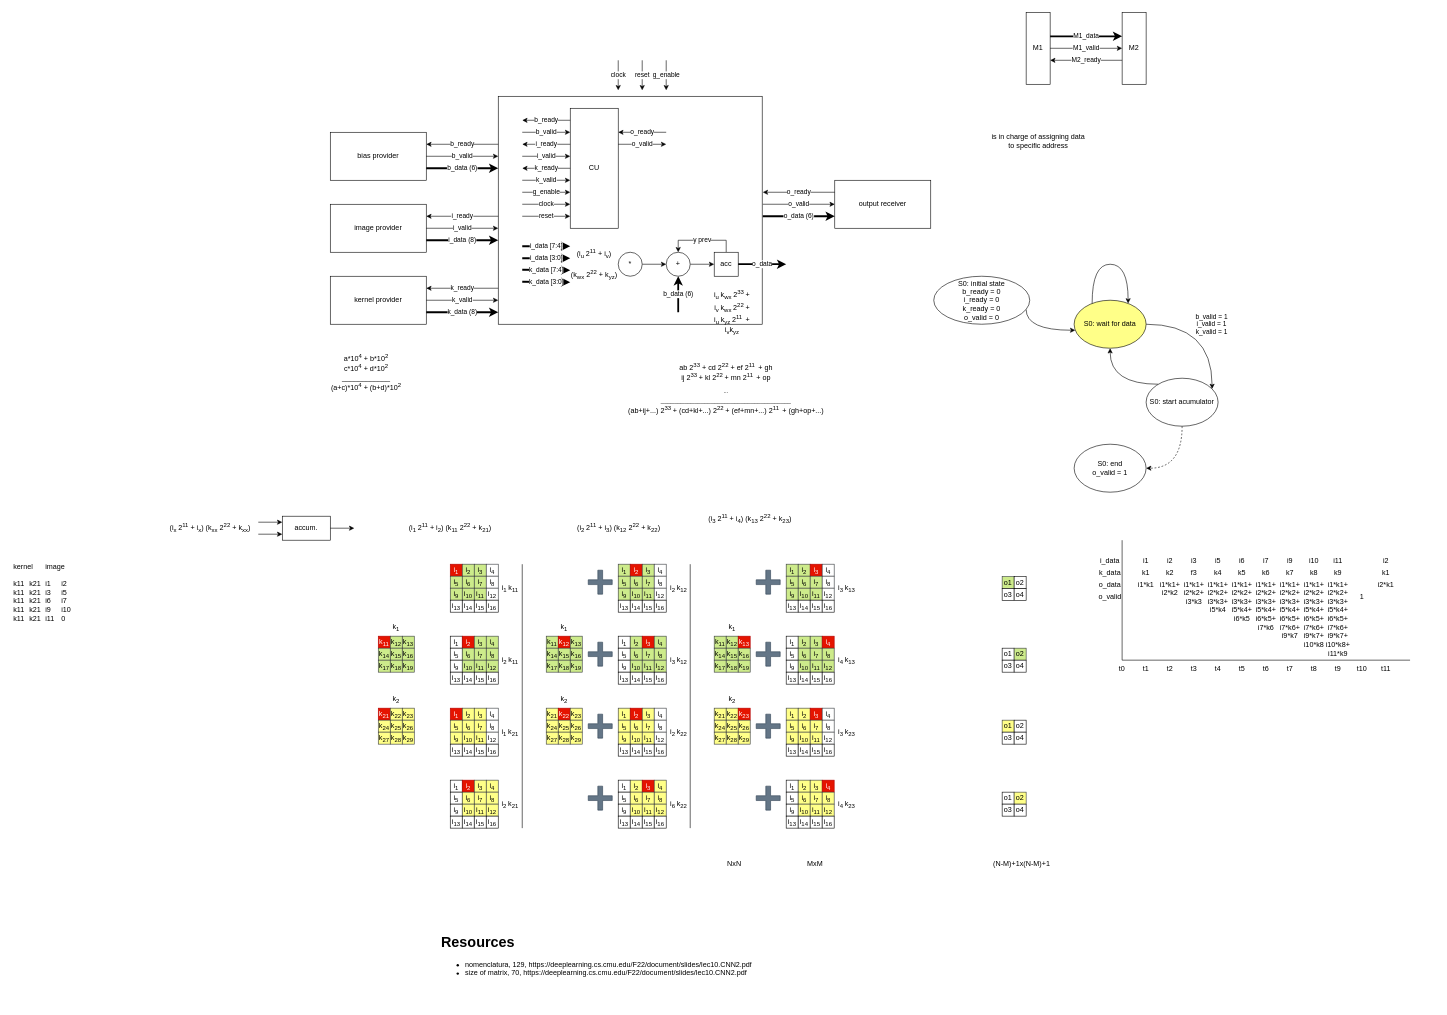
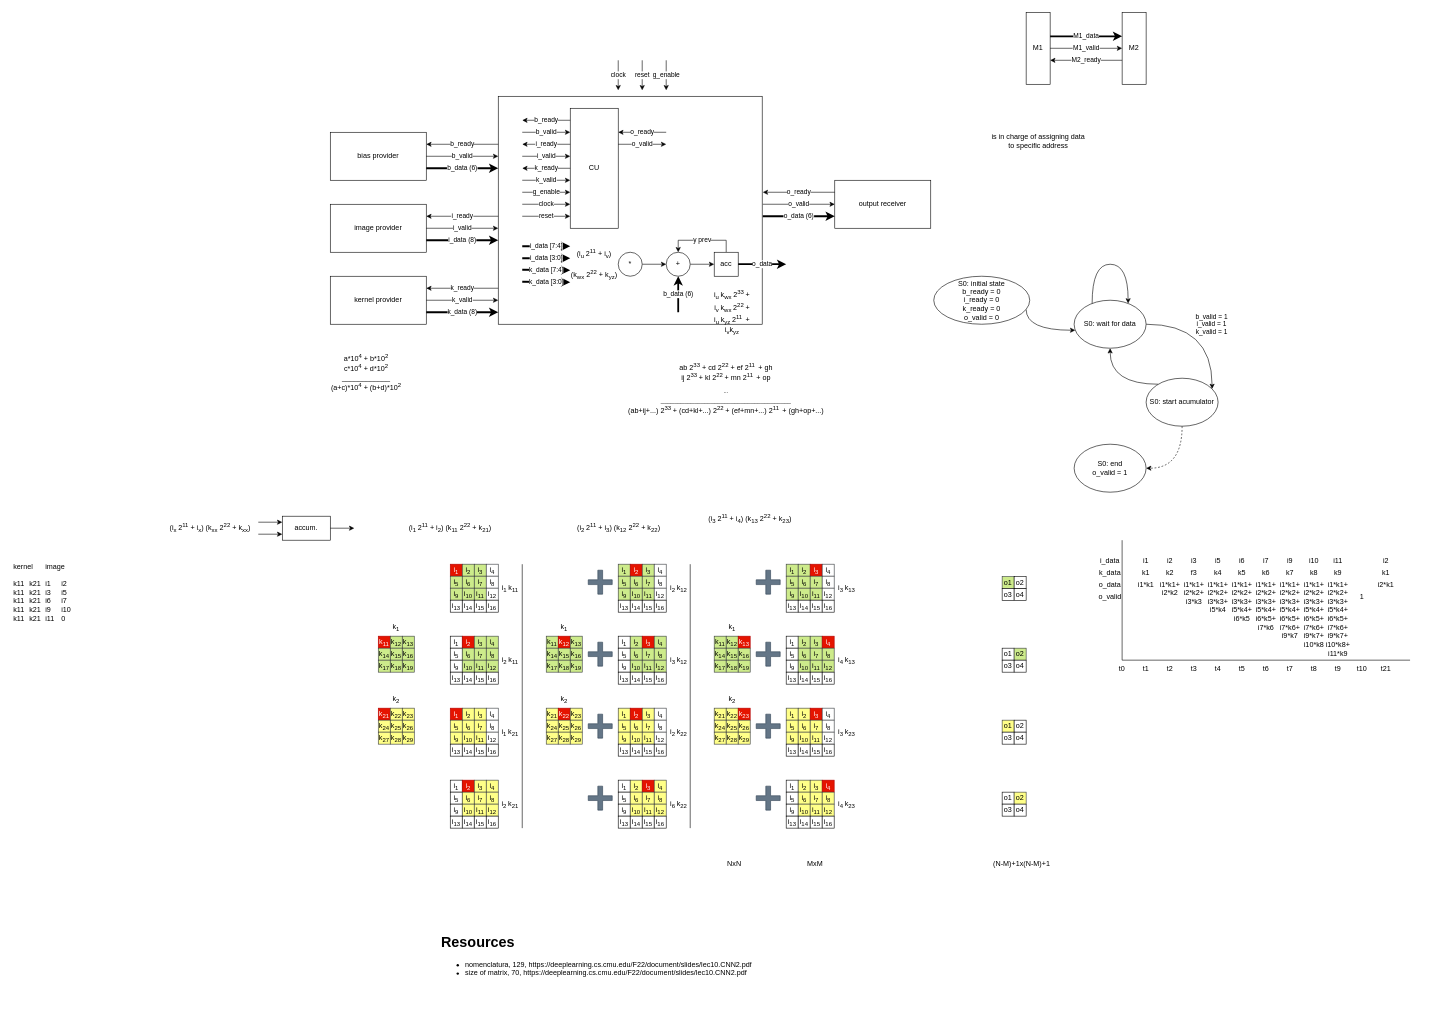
(1110, 324) -> (1110, 324)
(1386, 669) -> (1386, 669)
